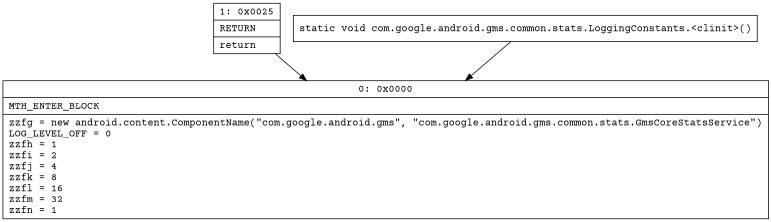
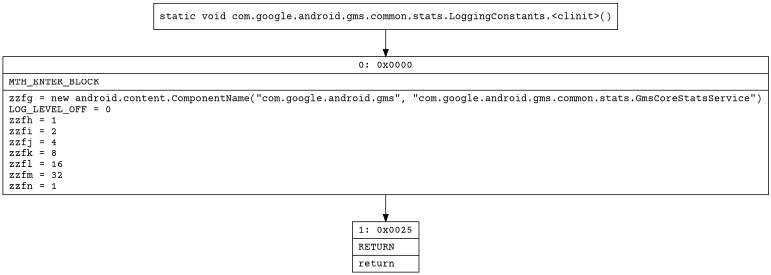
(288, 65) -> (386, 205)
